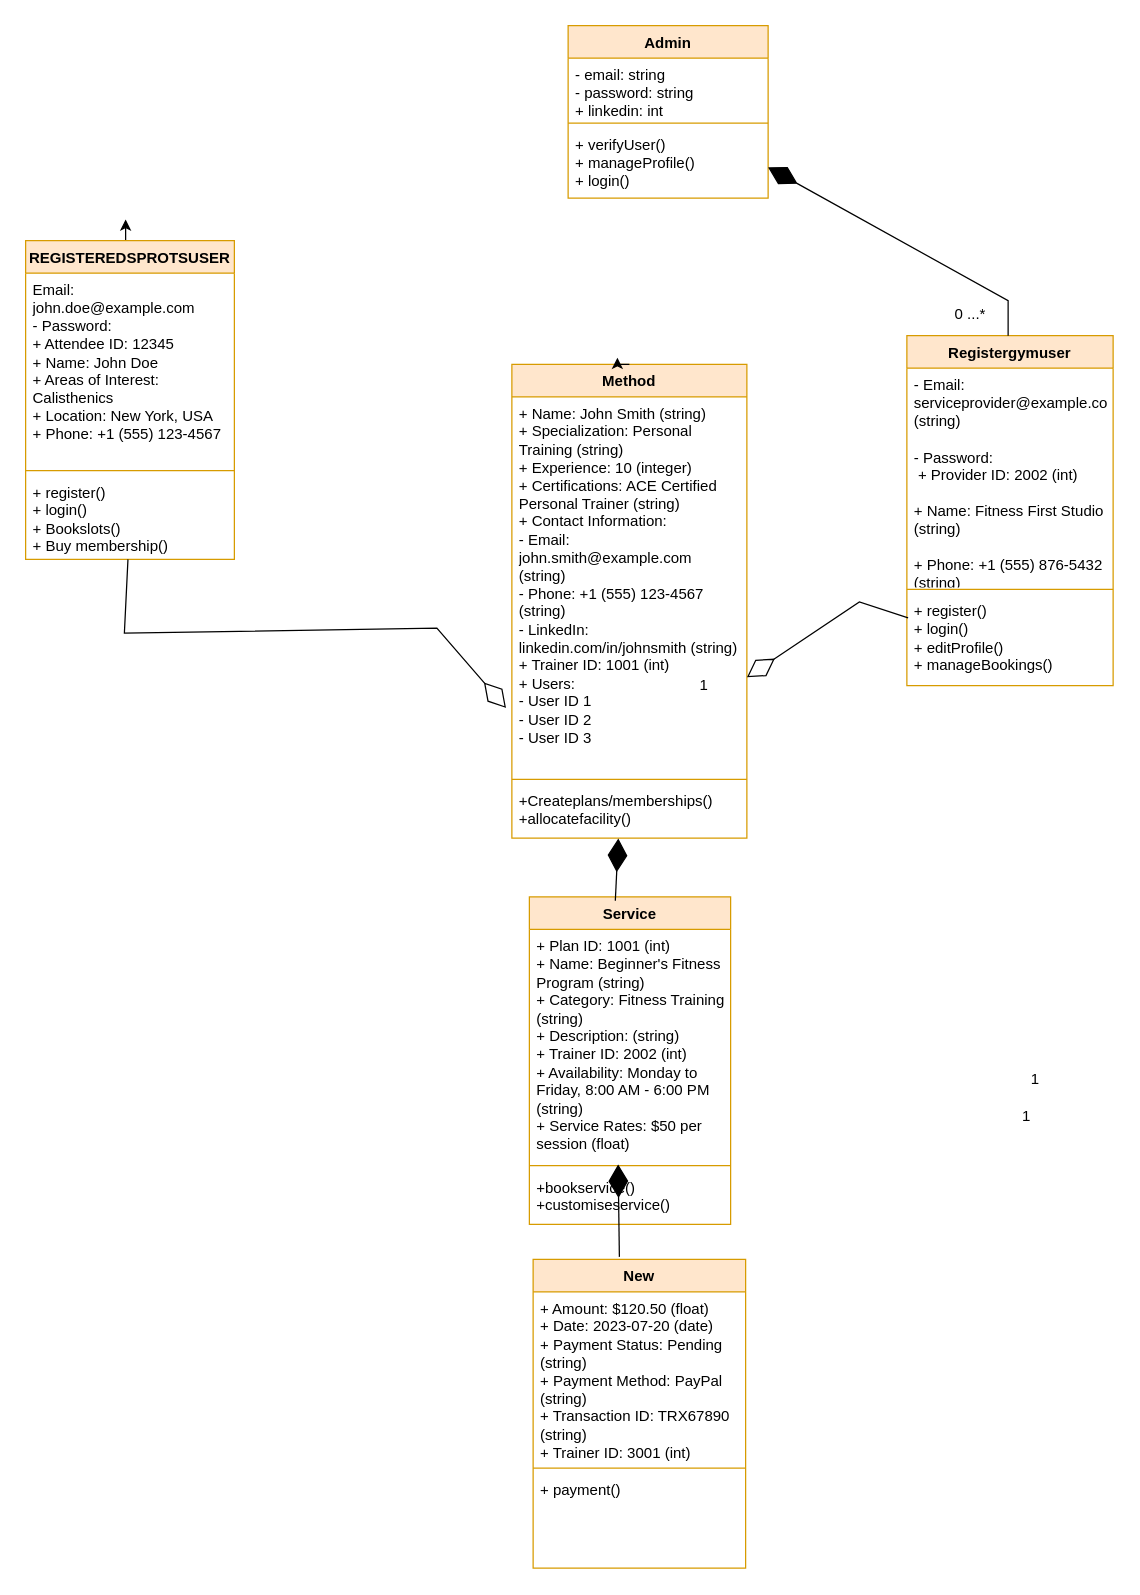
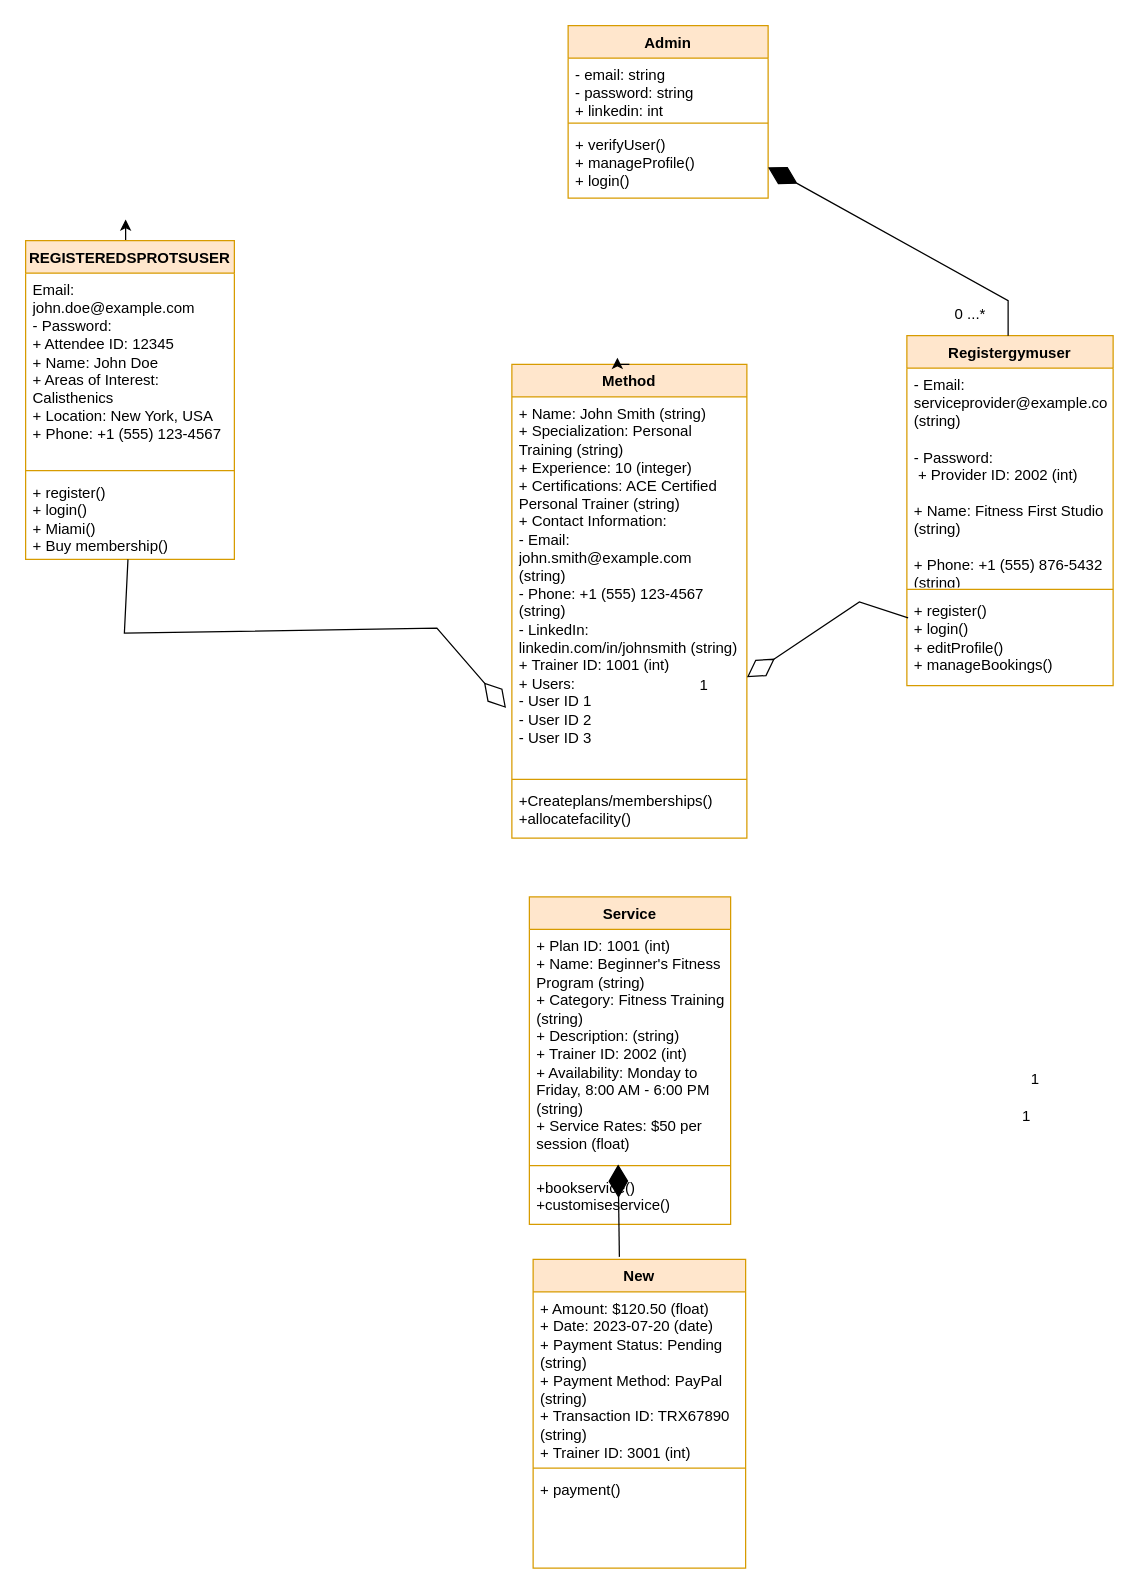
(103, 520) -> (103, 520)
(616, 886) -> none
